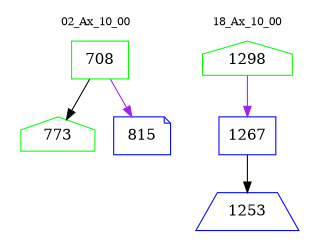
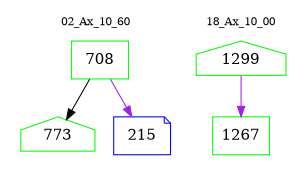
(96, 23) -> (96, 23)
(247, 60) -> (241, 60)
(142, 136) -> (142, 136)
(247, 136) -> (241, 136)
(247, 212) -> none
